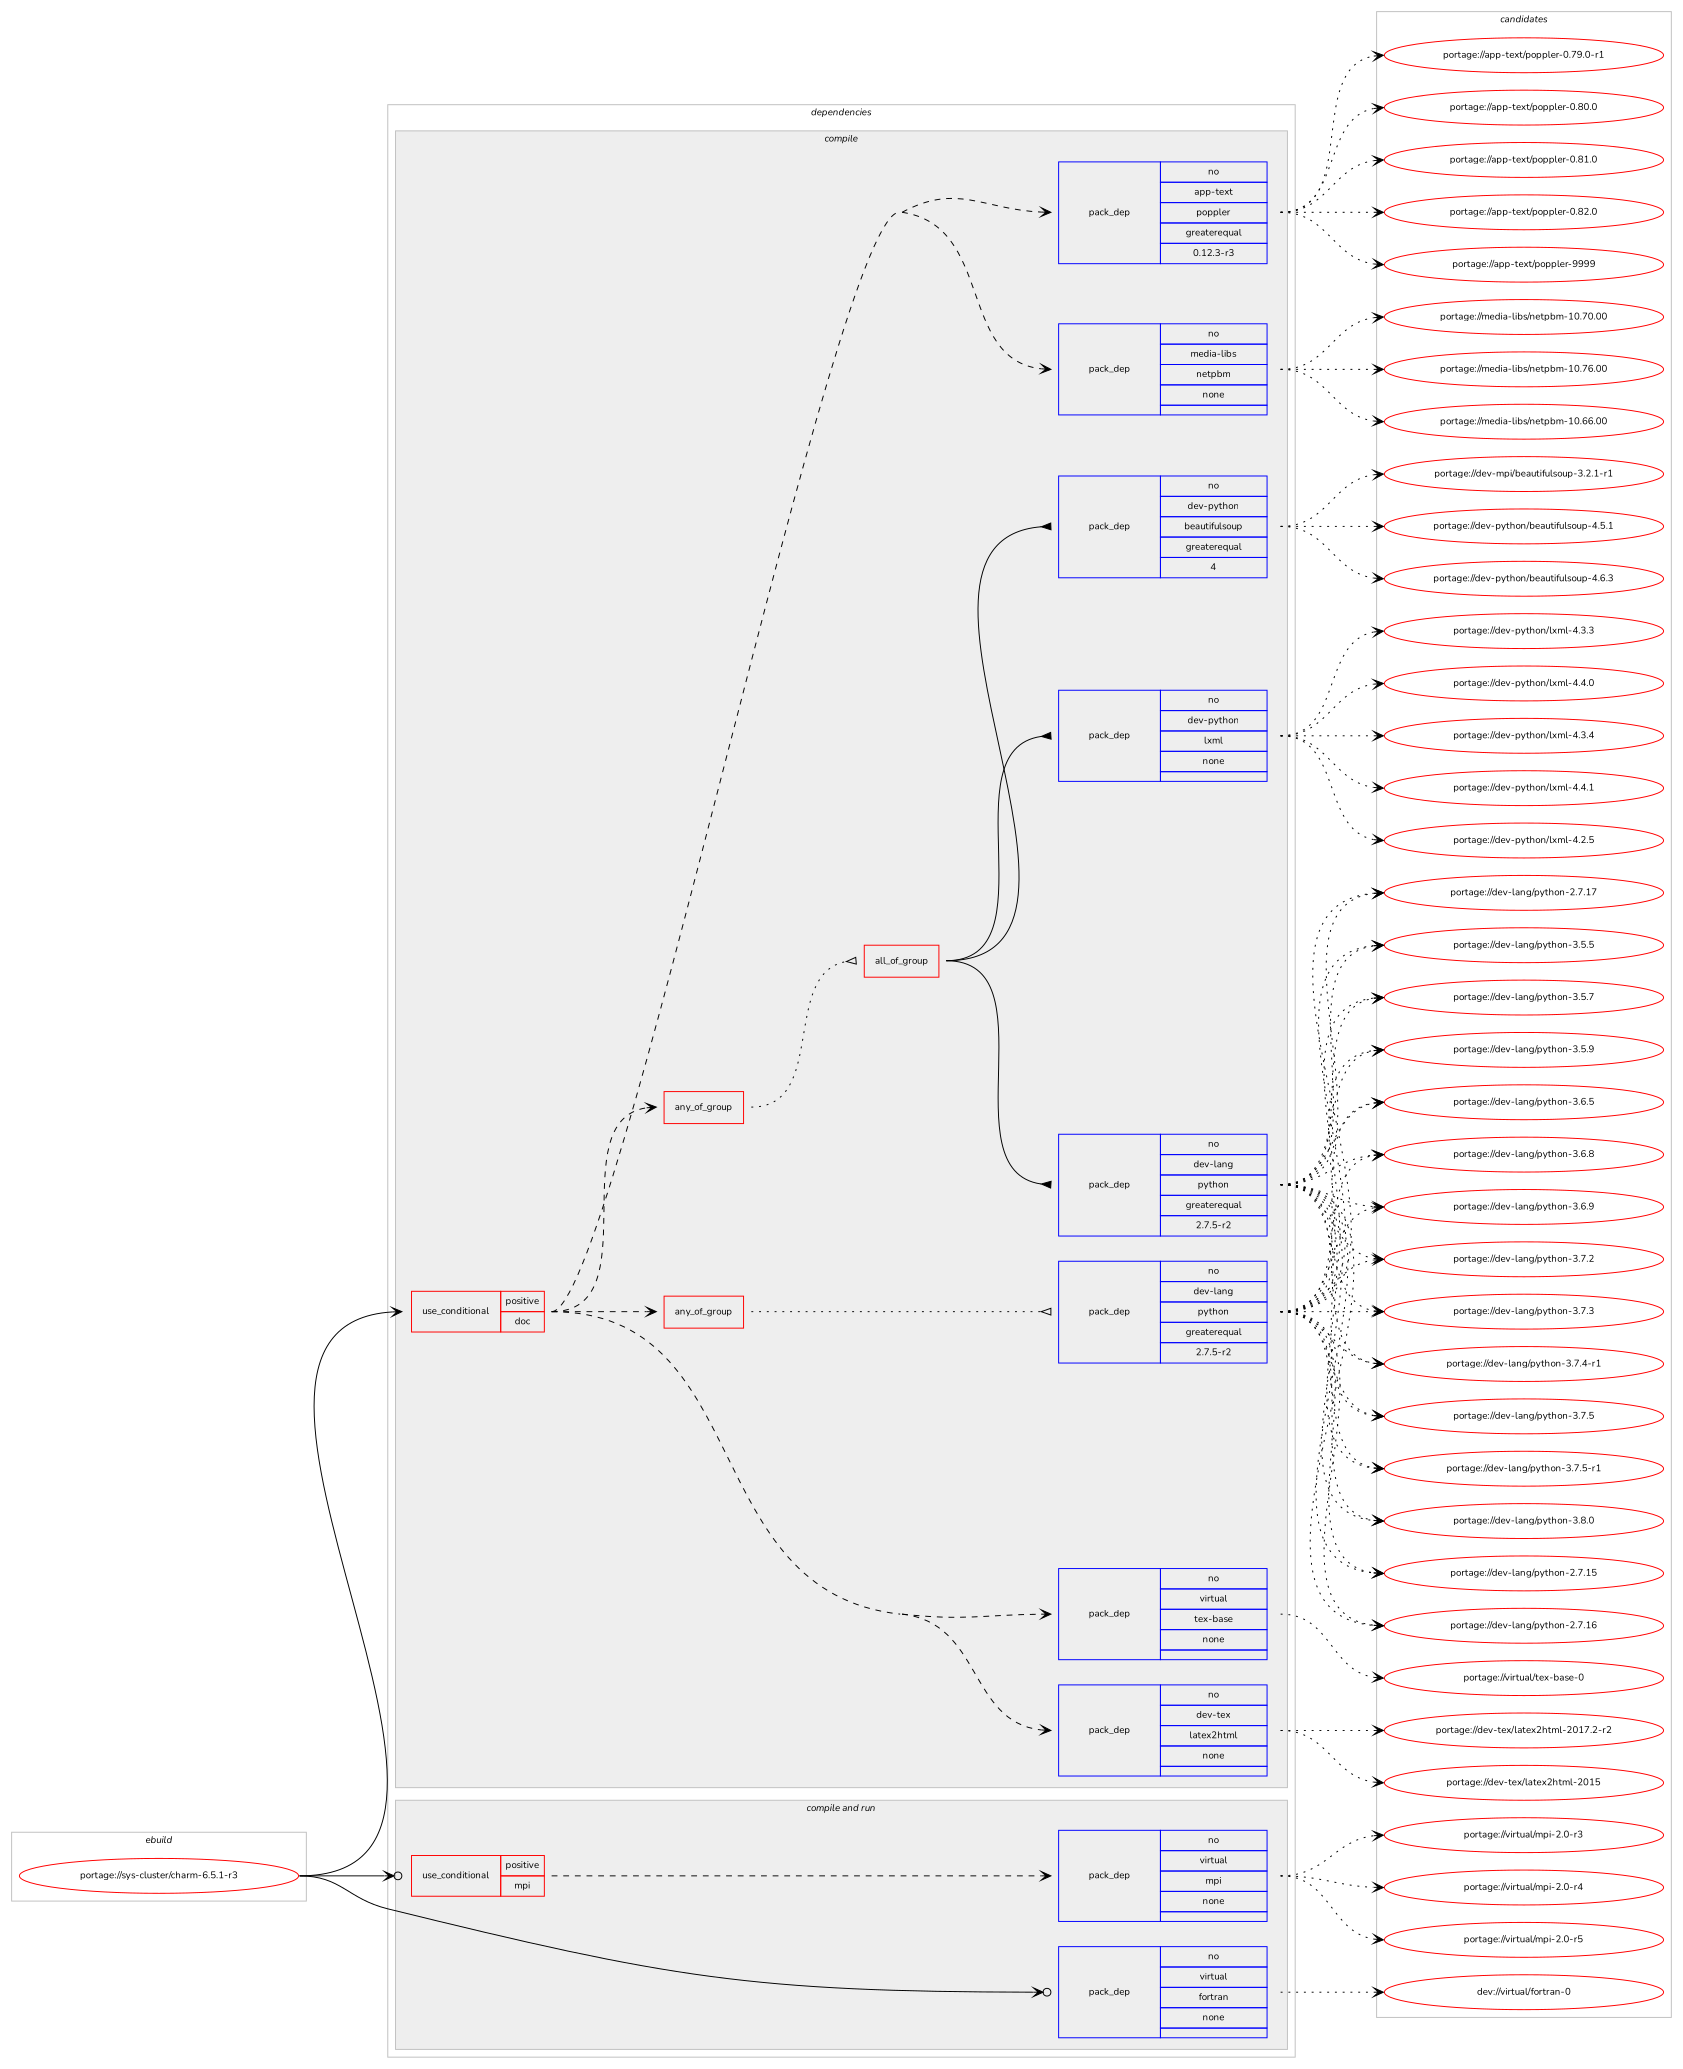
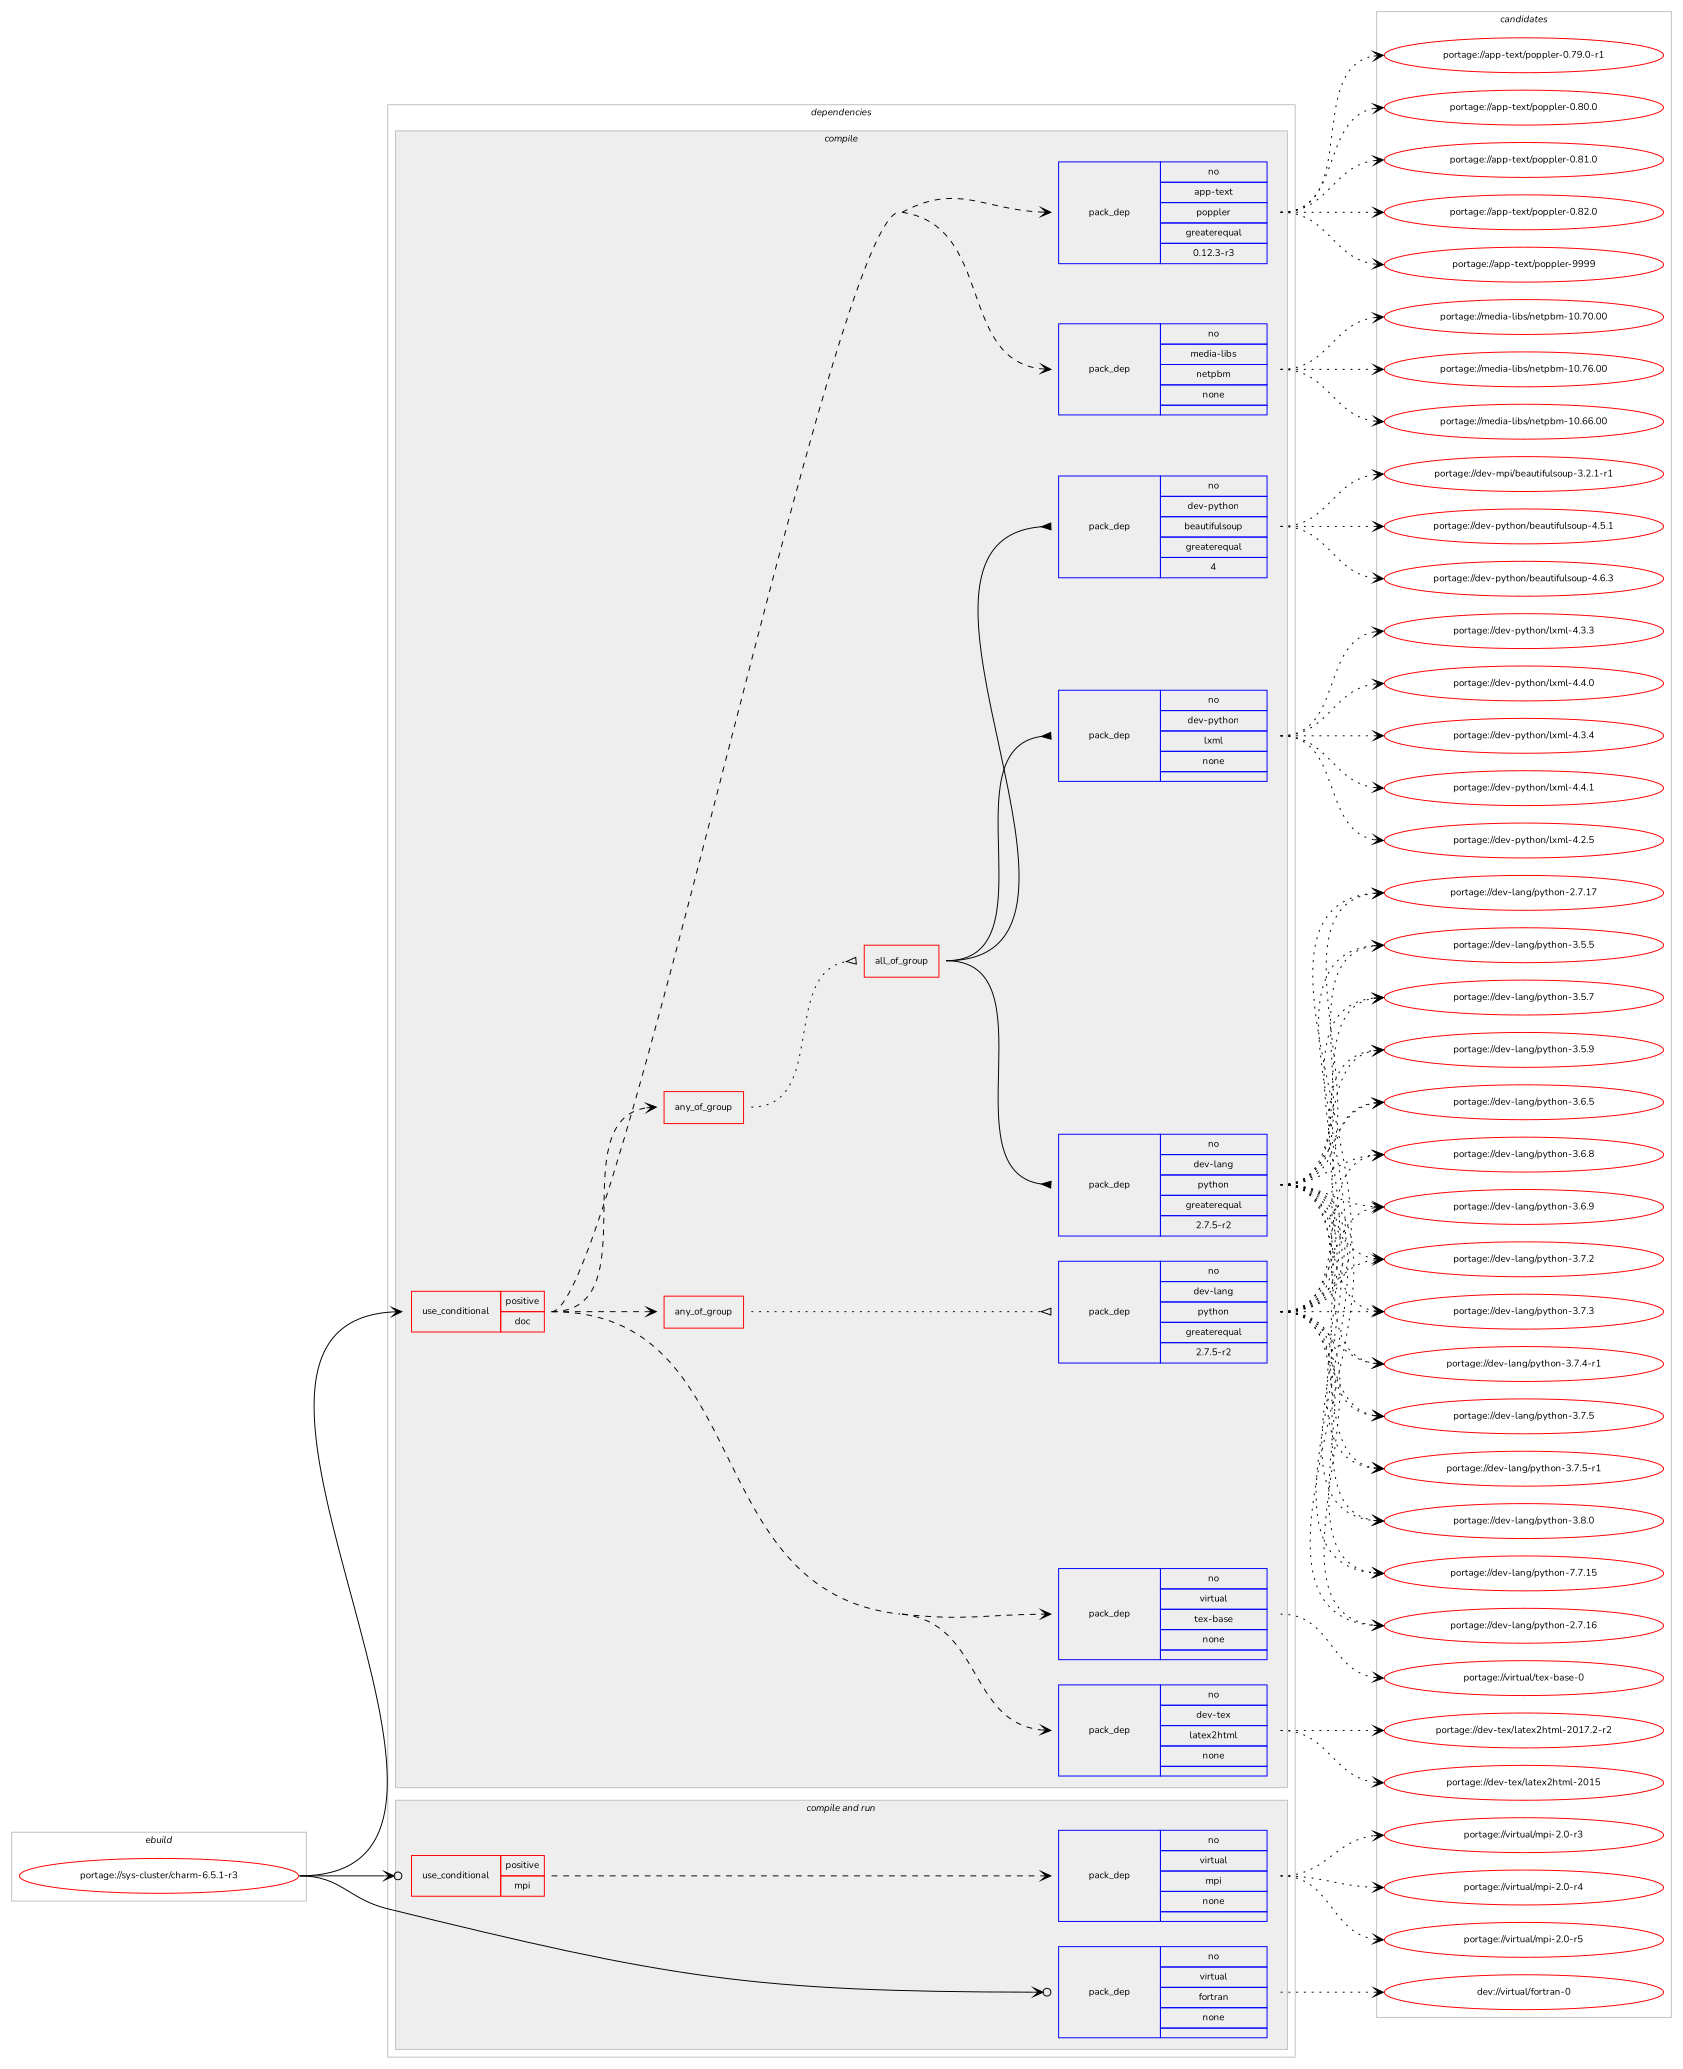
(1524, 1573) -> (1524, 1573)
